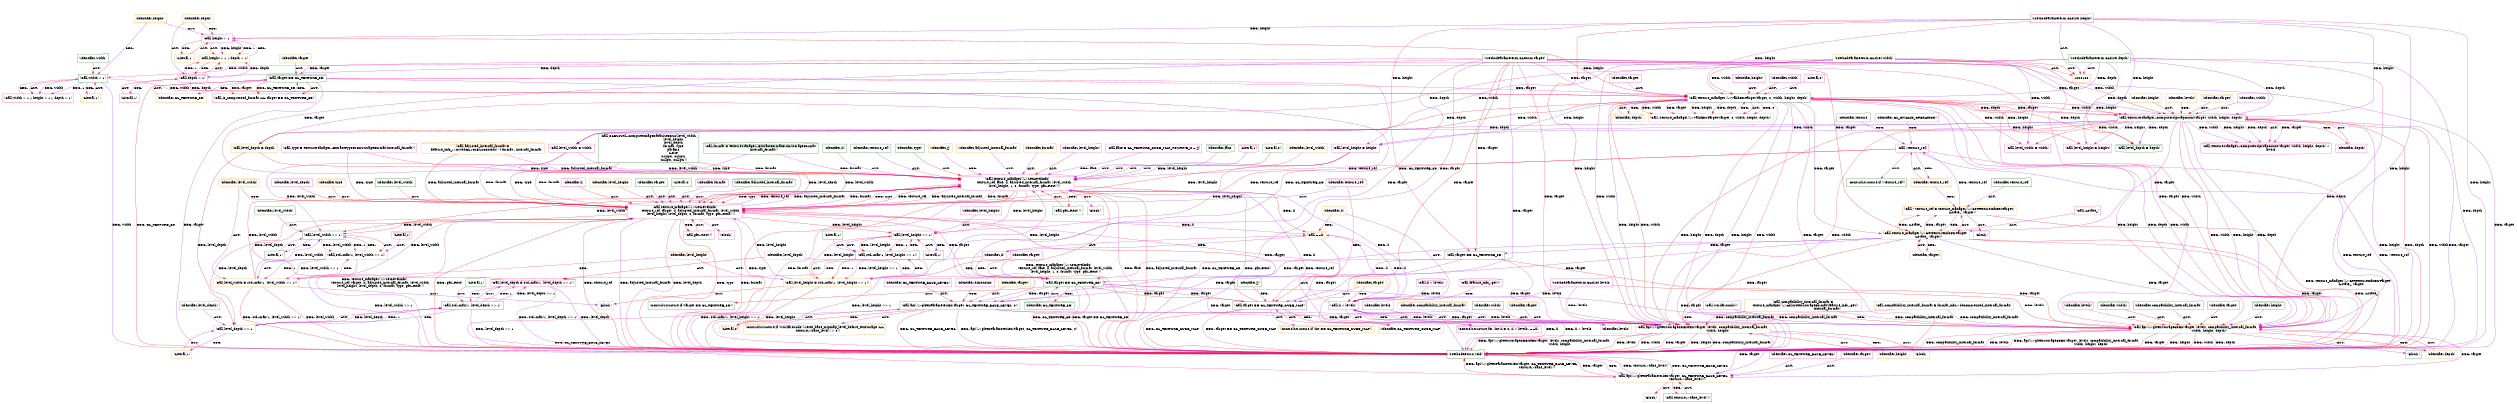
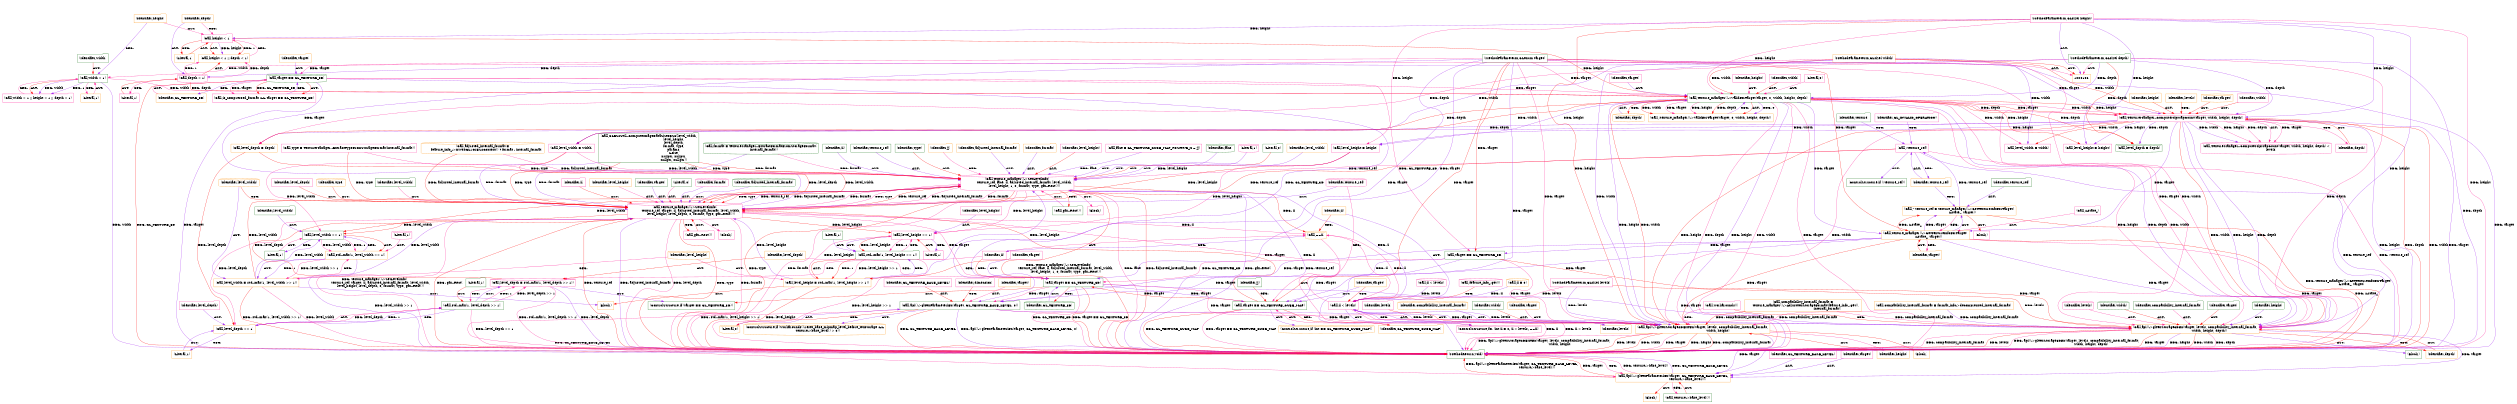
(202, 66) -> none
none -> (1518, 283)
none -> (611, 294)
